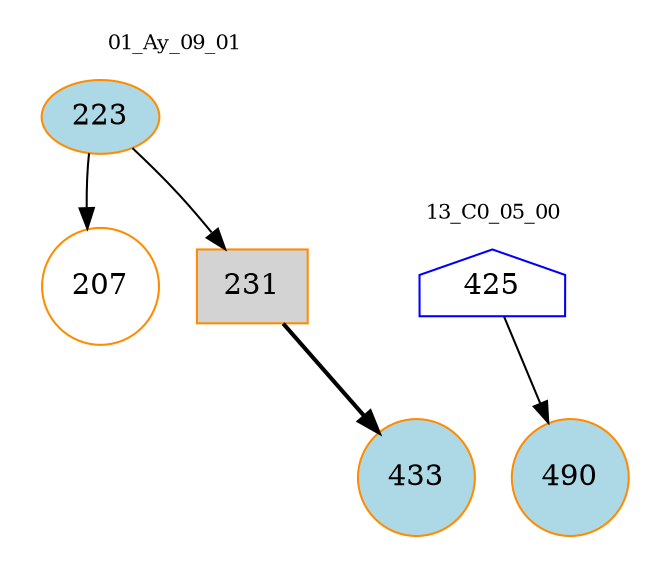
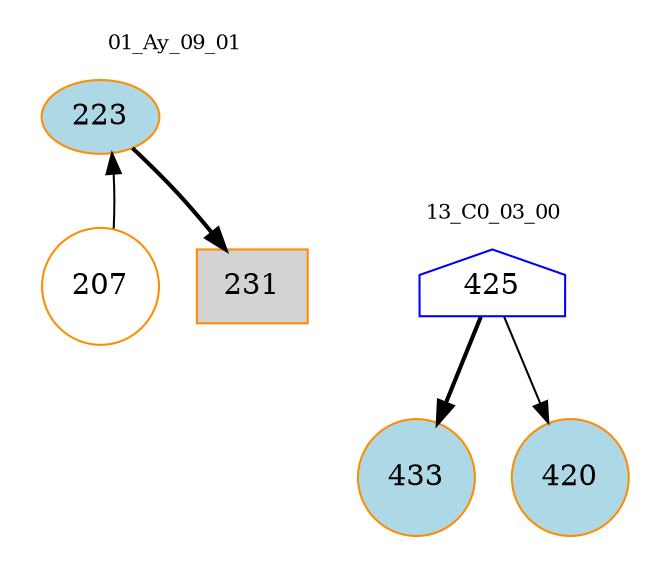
(87, 180) -> (114, 201)
(174, 189) -> (174, 189)
(493, 214) -> (493, 214)
(328, 374) -> (463, 360)
(570, 478) -> (570, 478)
